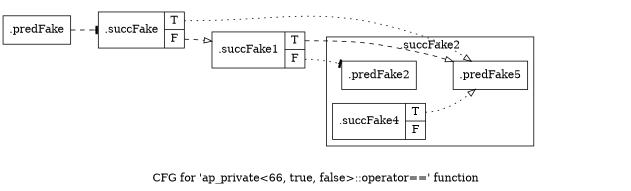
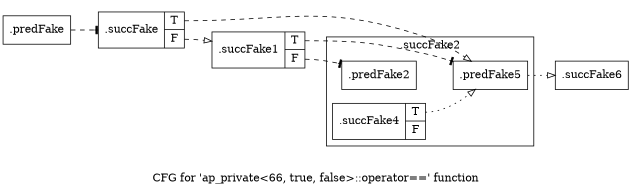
(328, 17) -> (328, 17)
(378, 45) -> (378, 45)
(321, 60) -> (321, 60)
none -> (592, 75)
